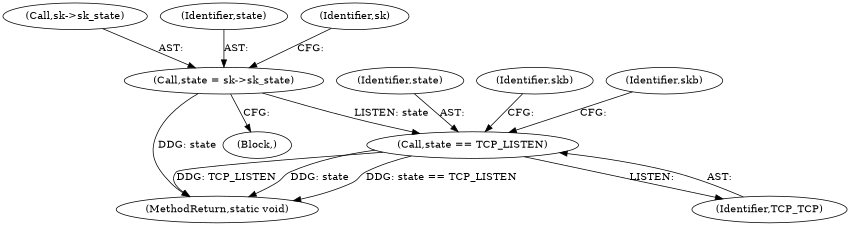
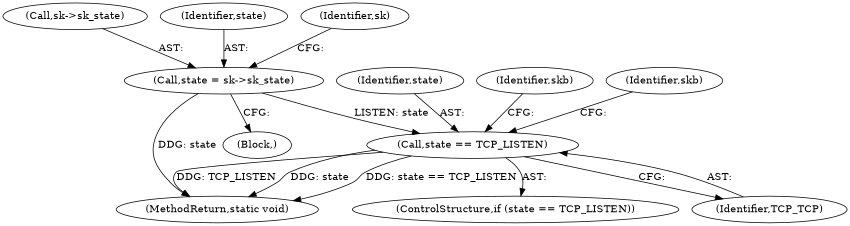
(654, 177) -> (654, 177)
none -> (516, 209)
